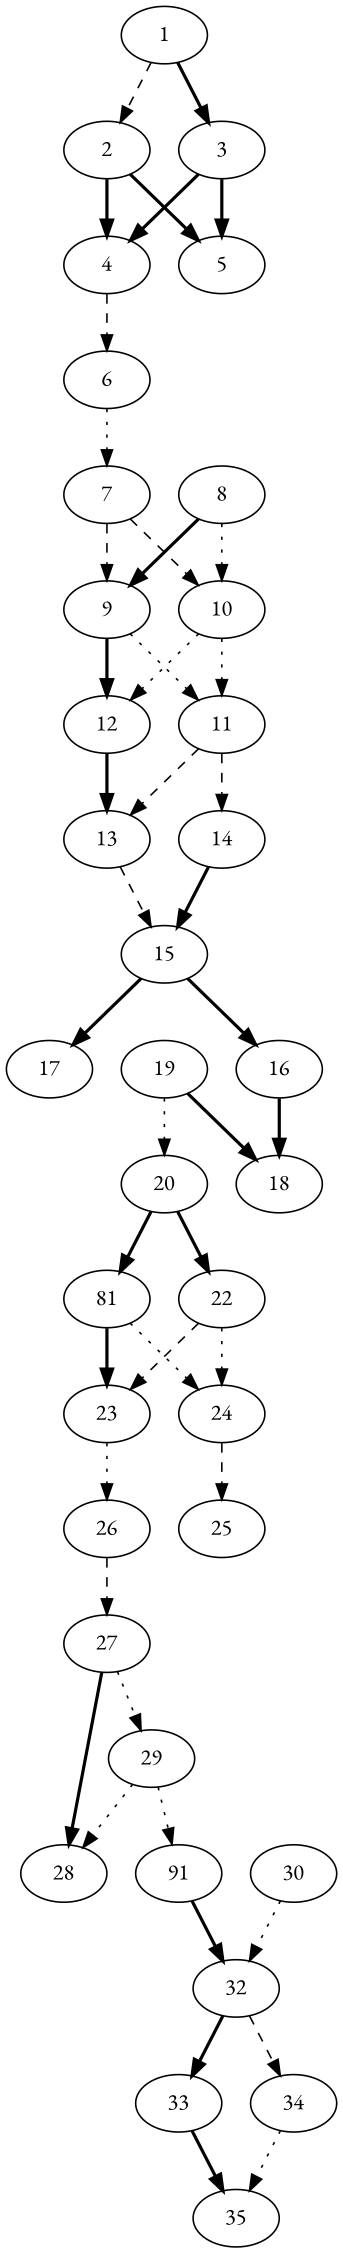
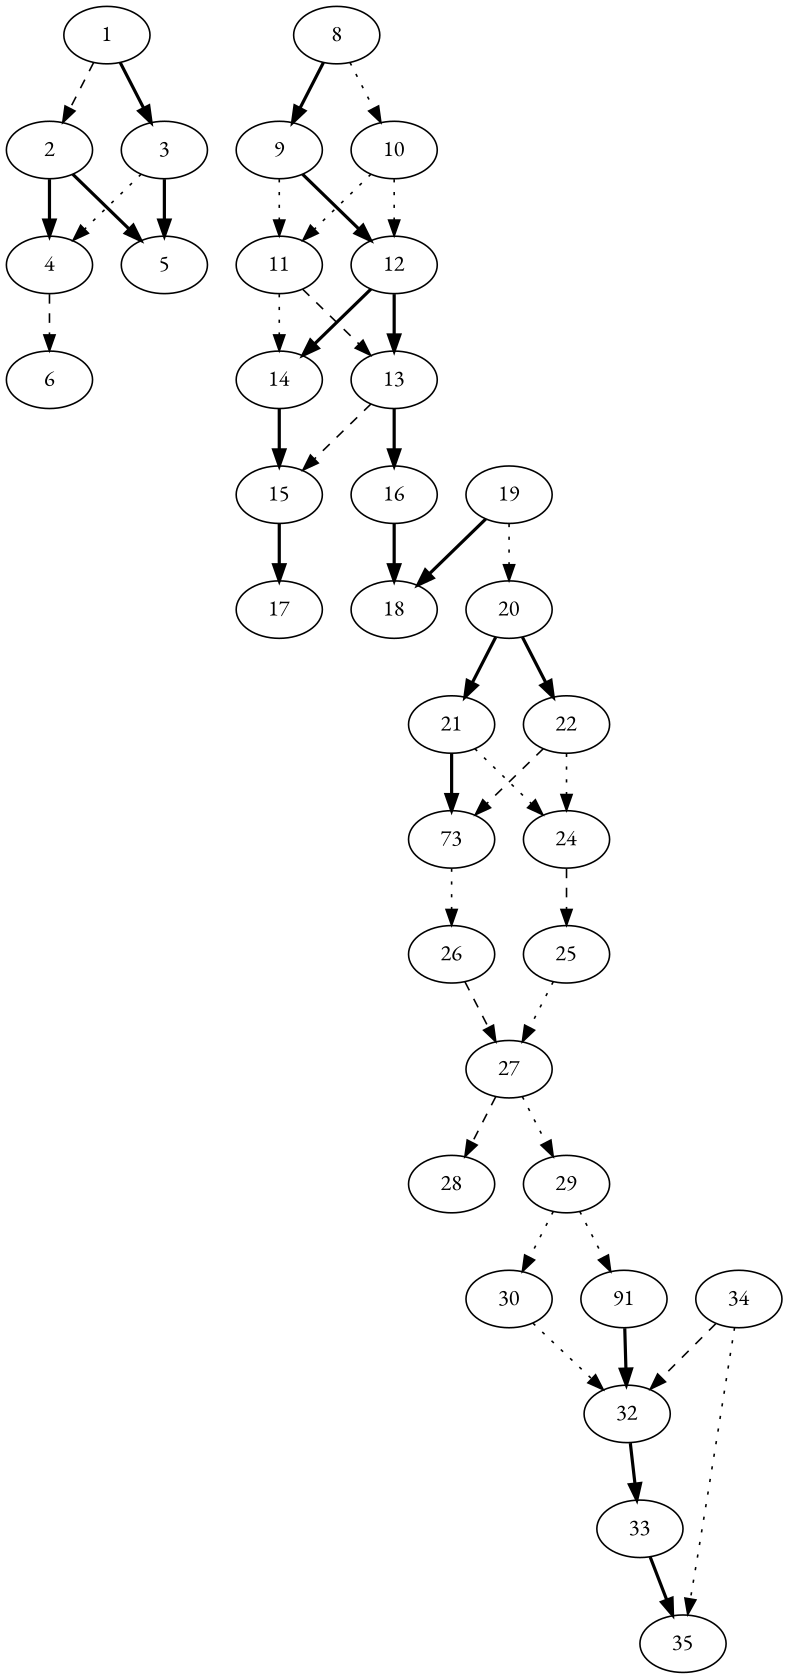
(172, 200) -> (114, 200)
none -> (344, 315)
(107, 495) -> none
(222, 774) -> (279, 315)
none -> (541, 1005)
(216, 1006) -> (394, 429)
(107, 1299) -> (452, 725)
(107, 1414) -> (452, 839)
(87, 1750) -> (484, 1120)
(113, 1810) -> (541, 1234)
(261, 2039) -> (689, 1351)
